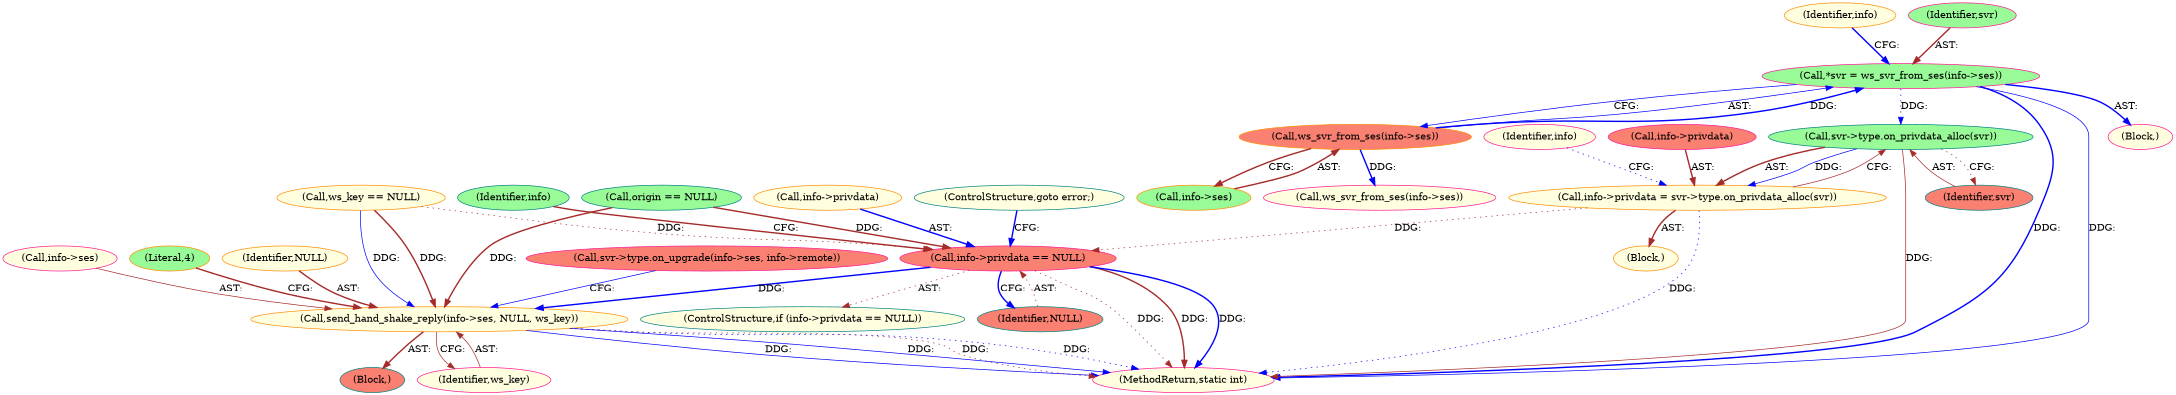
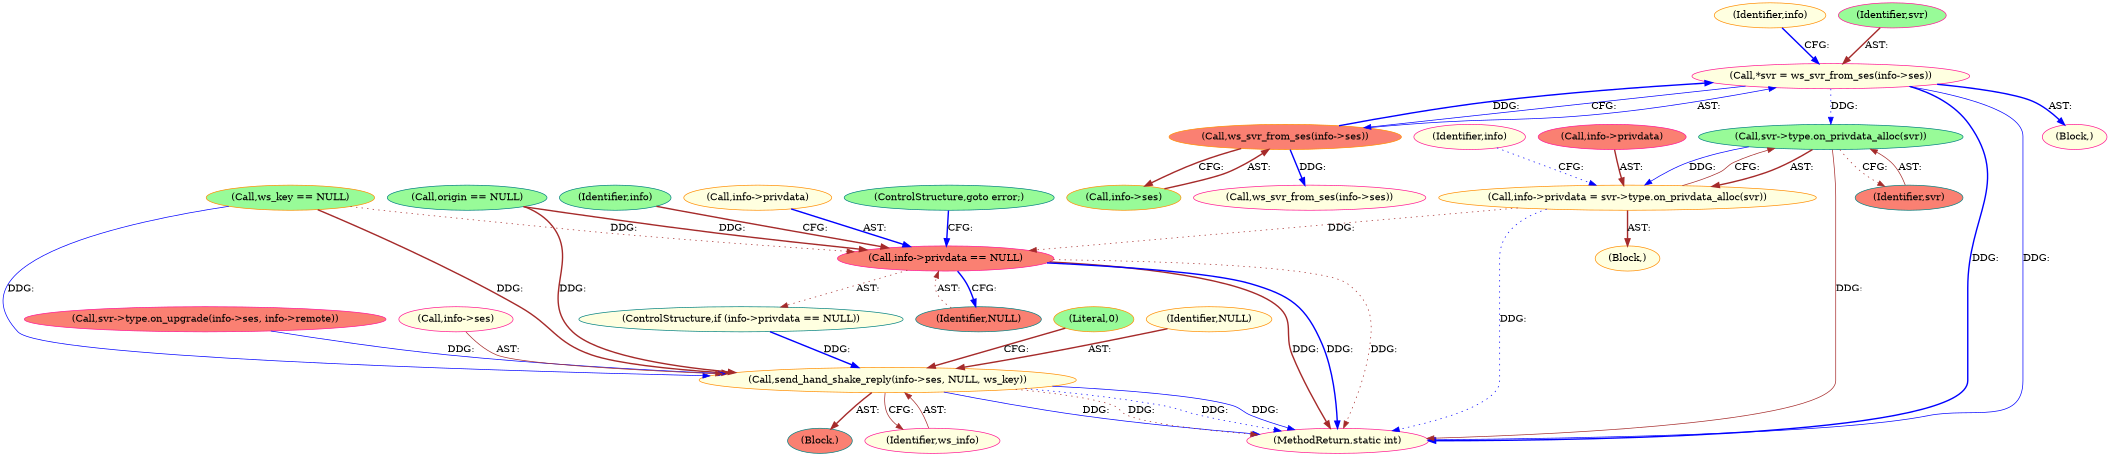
(1901, 76) -> (1831, 76)
(361, 198) -> (290, 198)
(1019, 198) -> (949, 198)
(170, 258) -> (1094, 319)
(737, 287) -> (811, 348)
(604, 289) -> (463, 350)
(484, 380) -> (932, 441)
